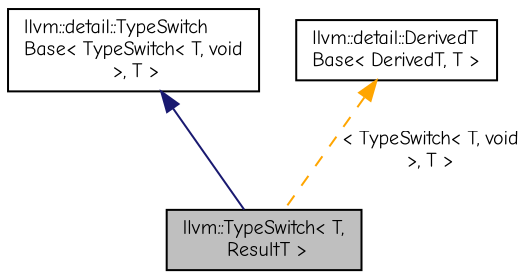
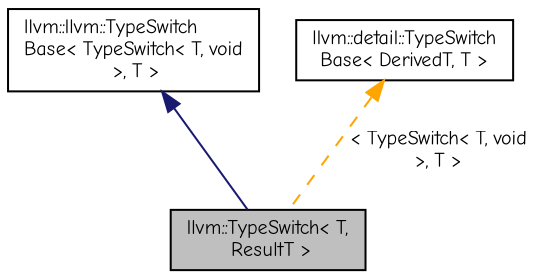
(134, 50) -> (134, 50)
(397, 50) -> (405, 50)
